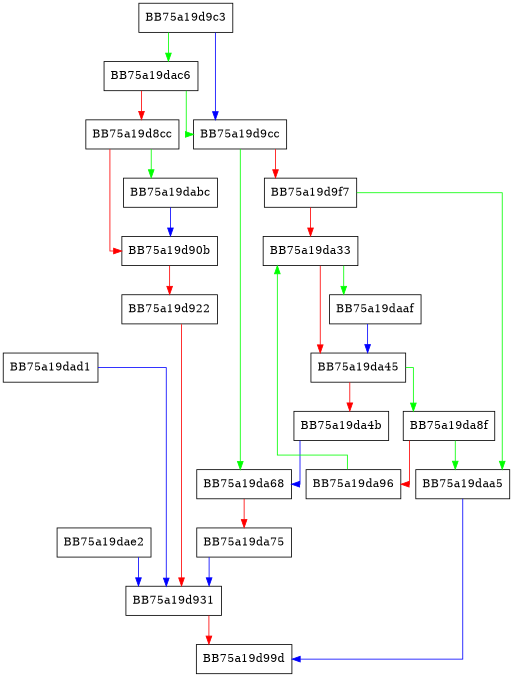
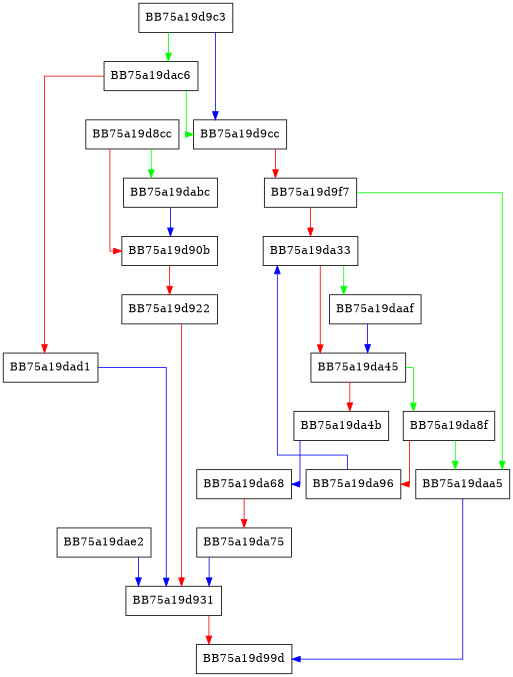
(141, 101) -> (45, 181)
(240, 305) -> none
(277, 407) -> (277, 407)
